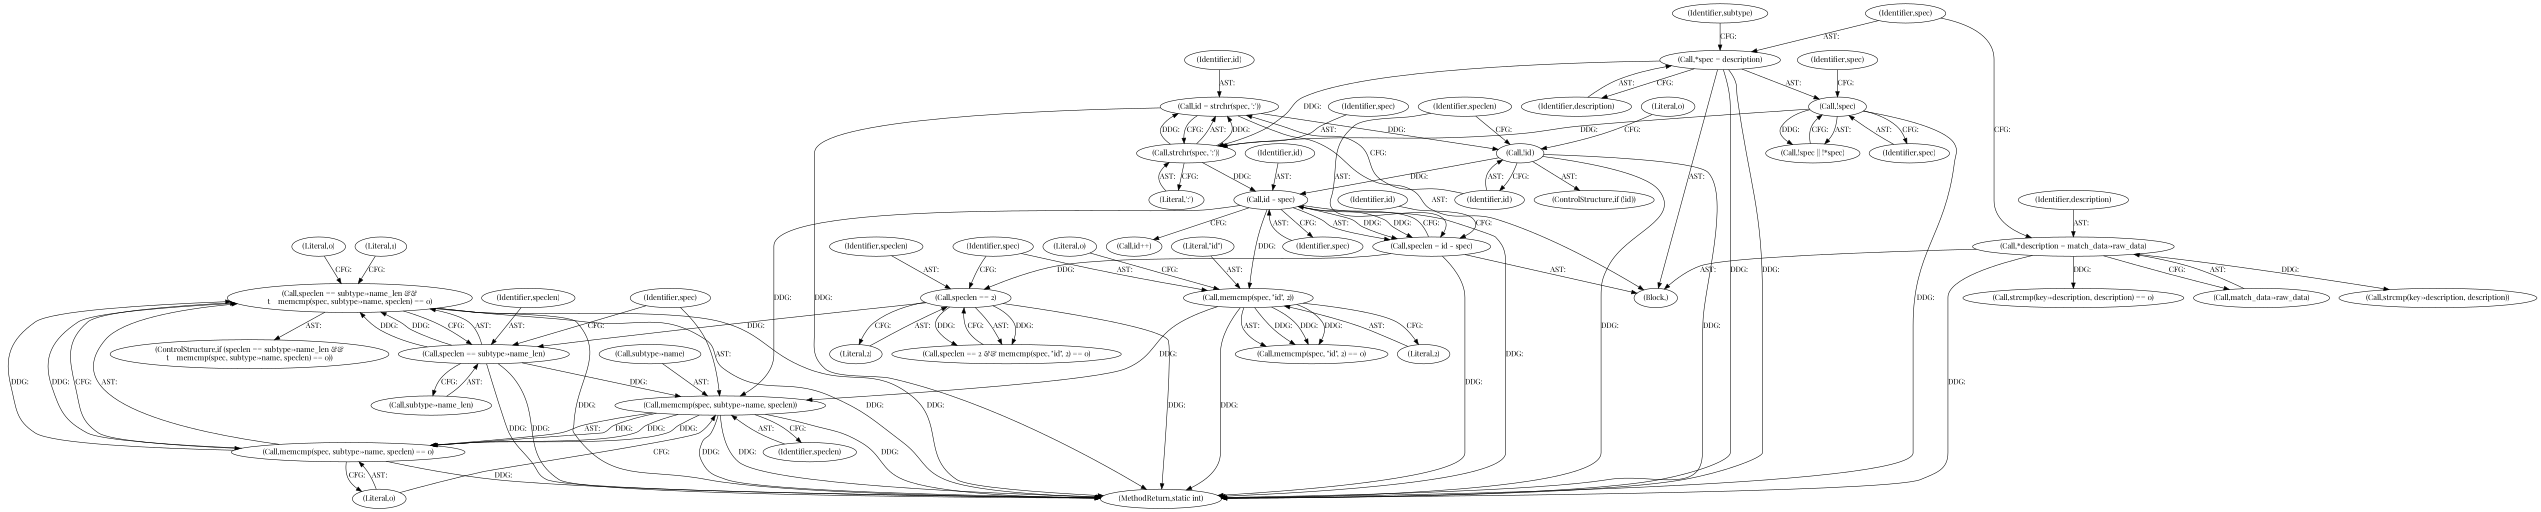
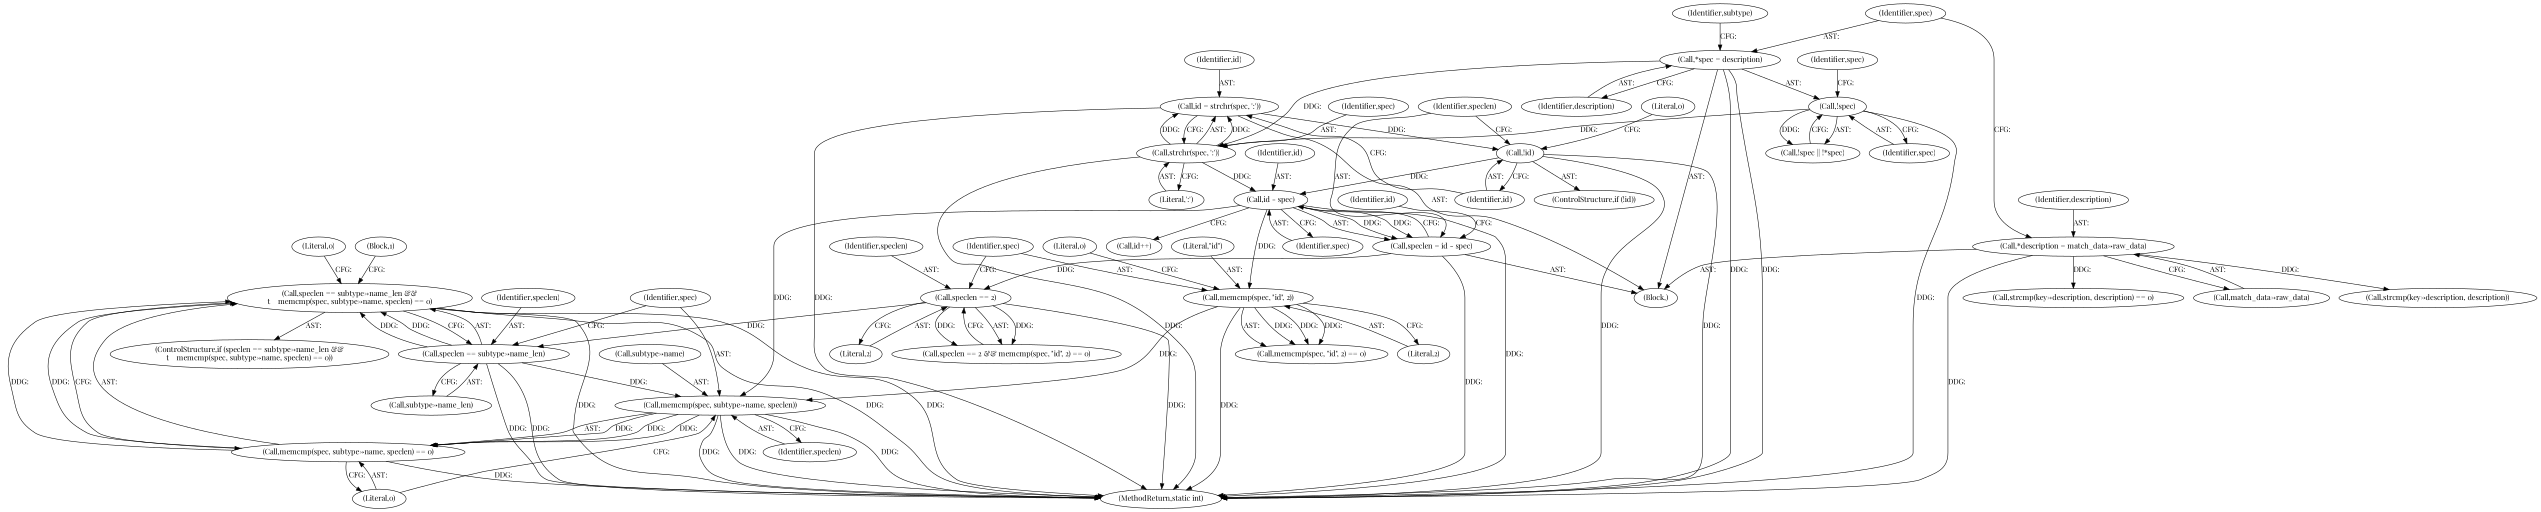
(381, 247) -> (381, 247)
none -> (1004, 271)
